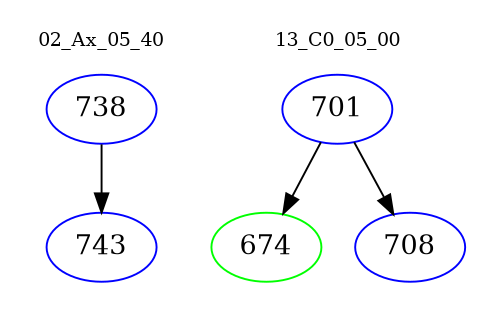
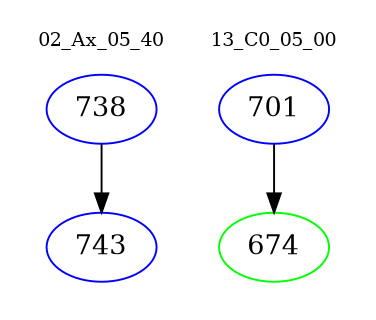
(410, 247) -> none
